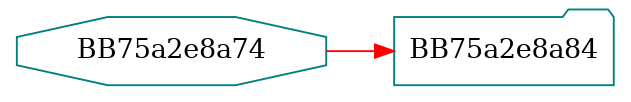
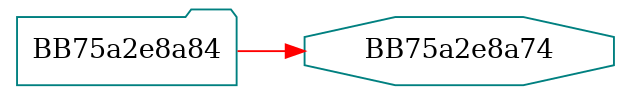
(350, 51) -> (262, 51)
